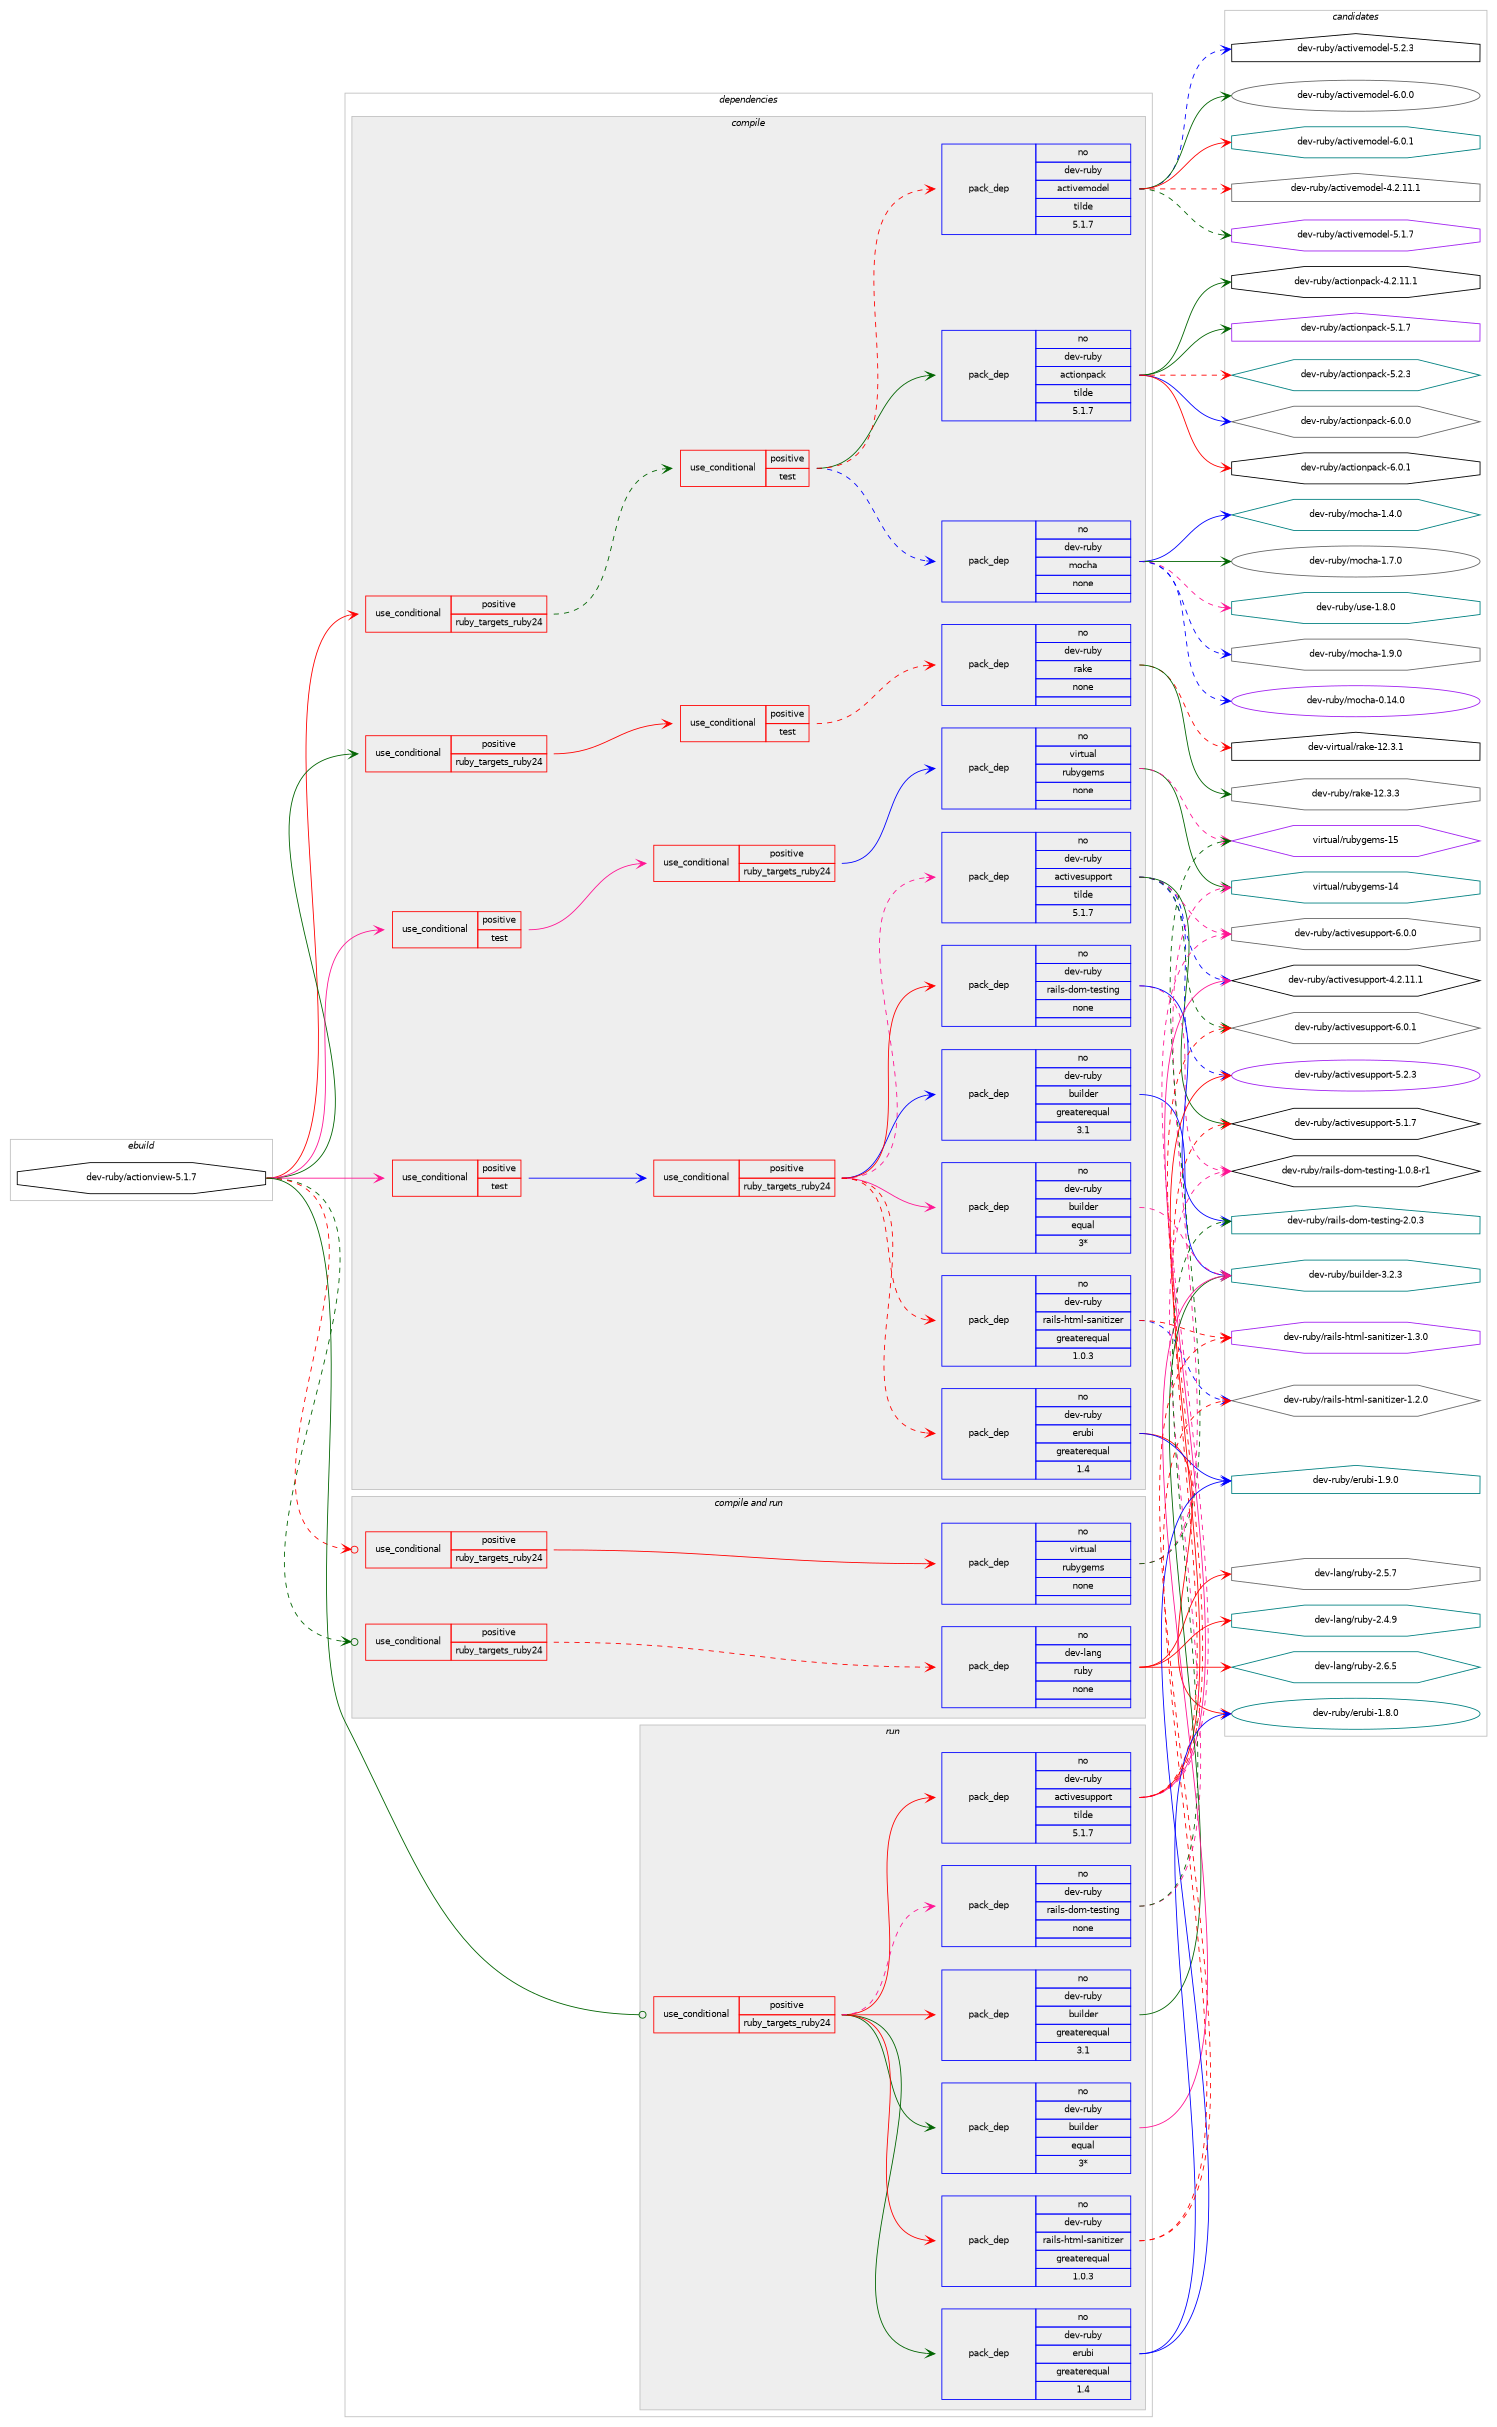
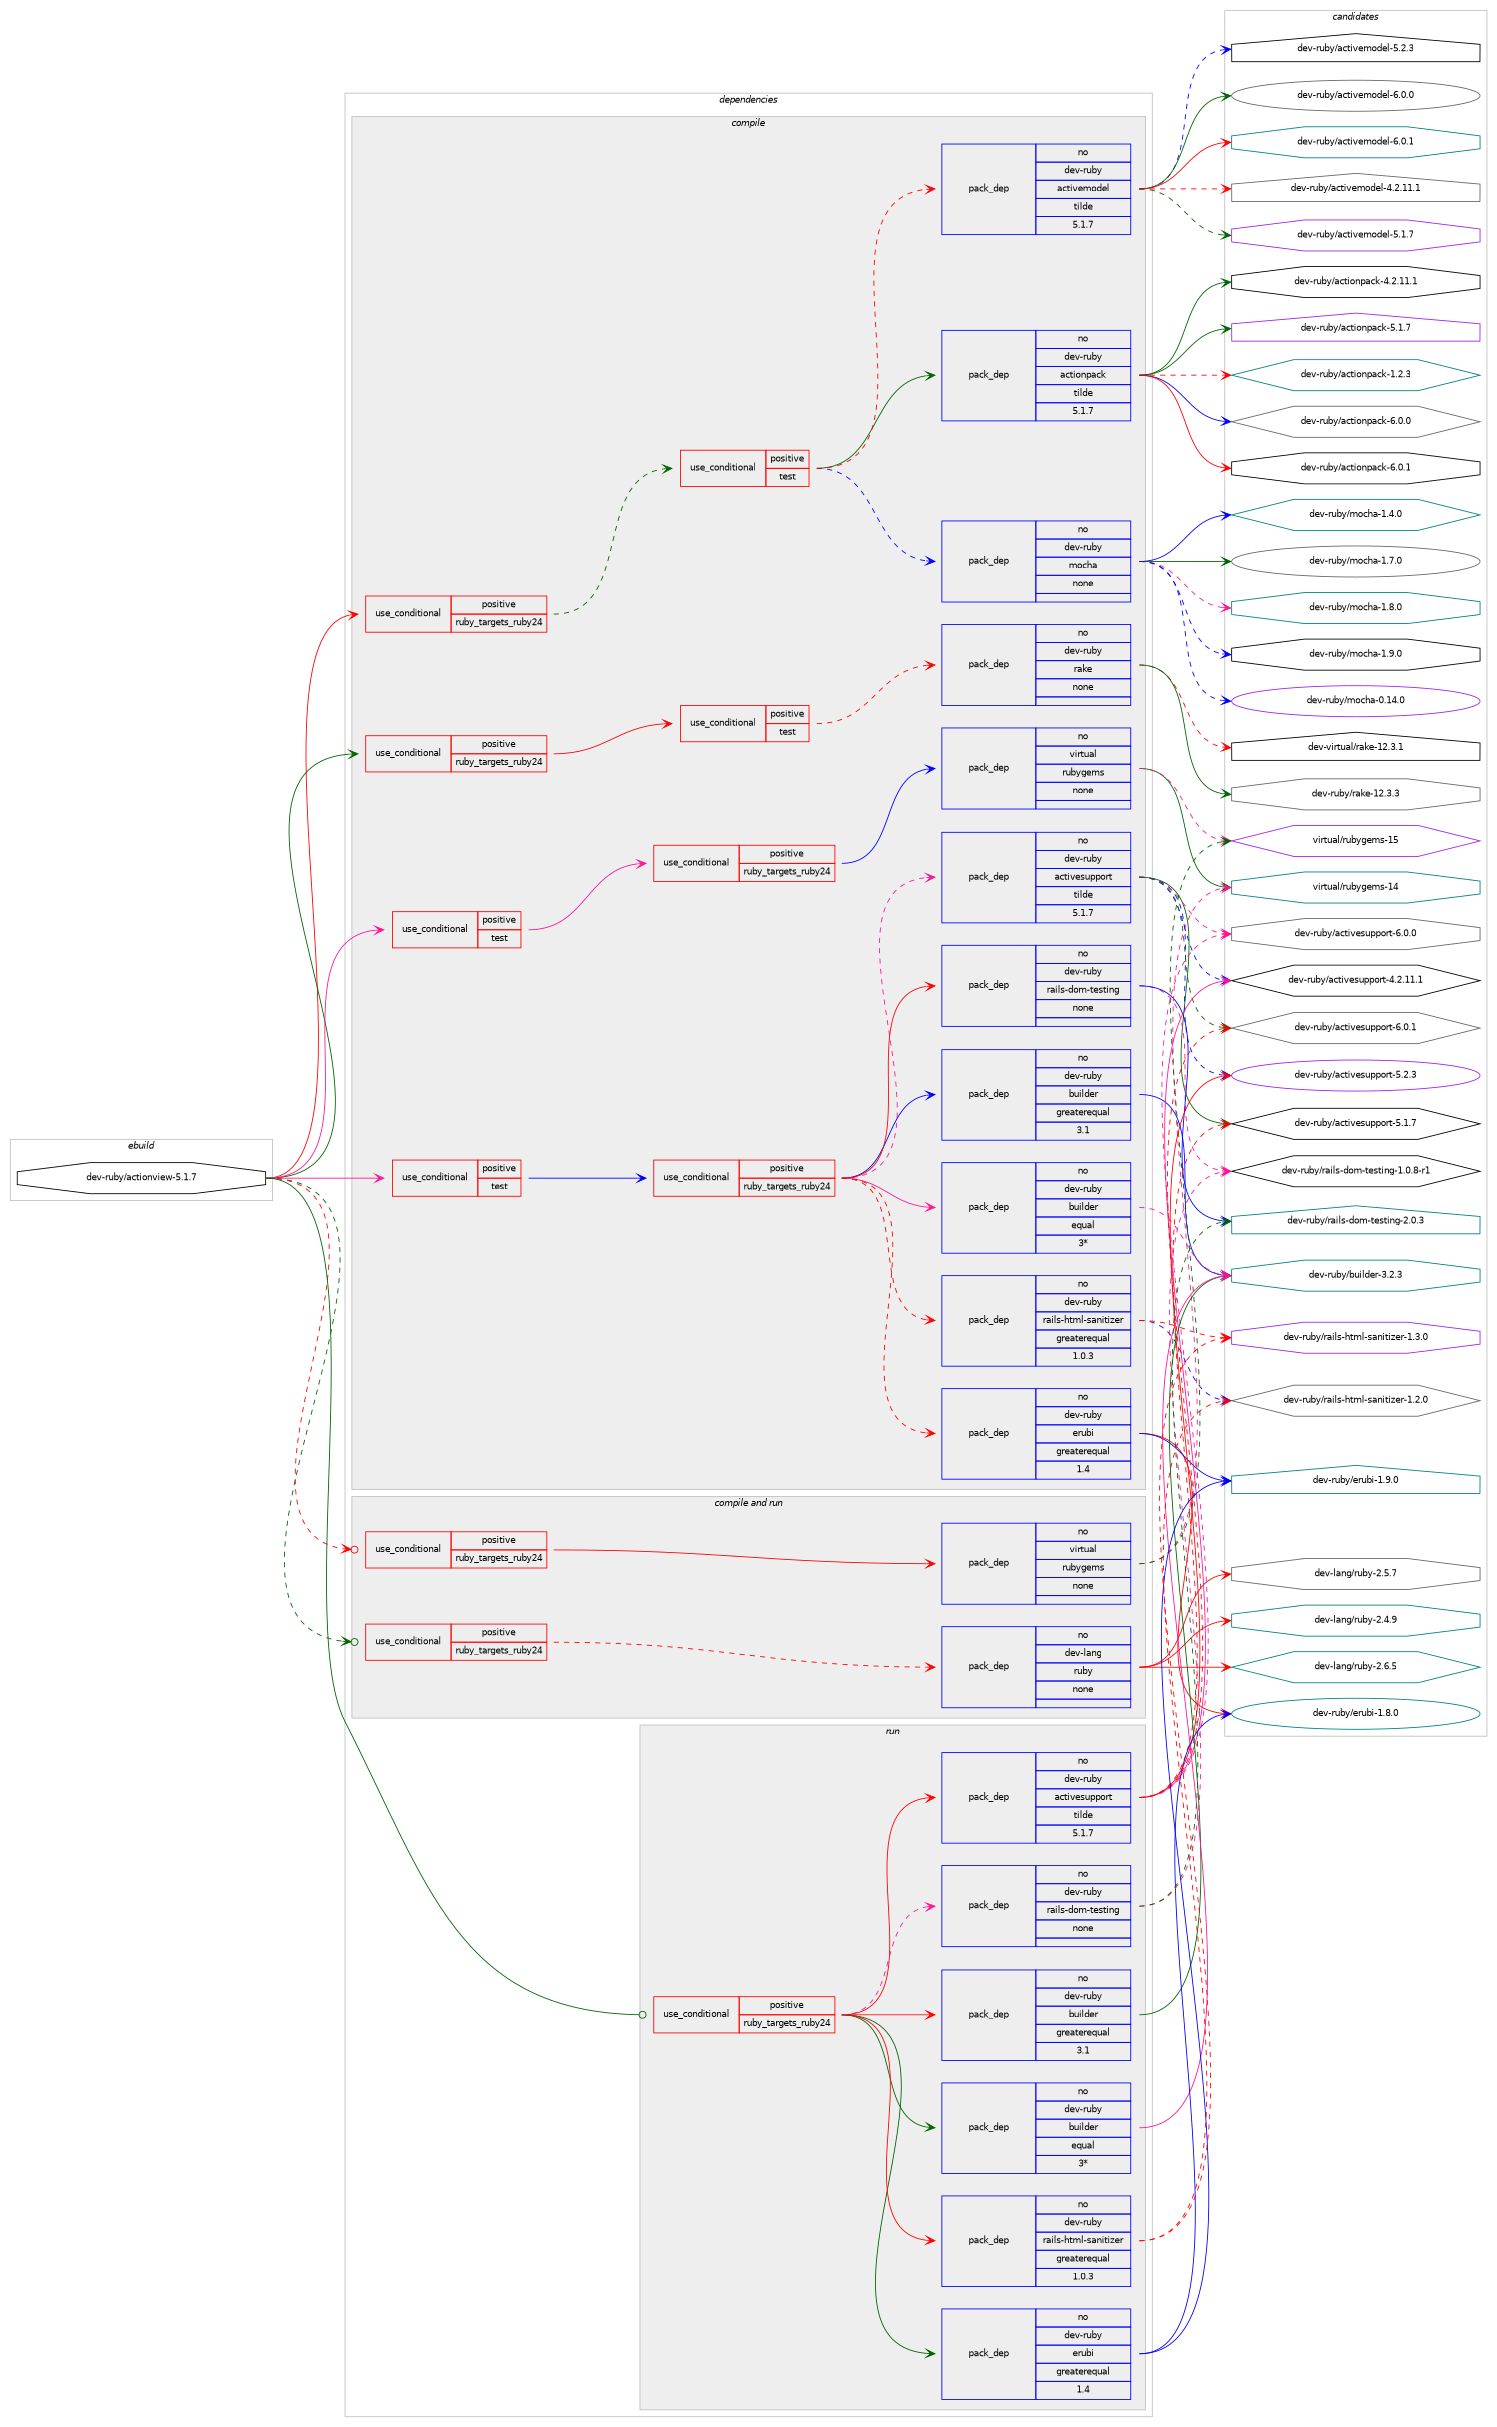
(1356, 375) -> (1356, 375)
(1356, 608) -> (1356, 608)
(1356, 655) -> (1356, 655)
